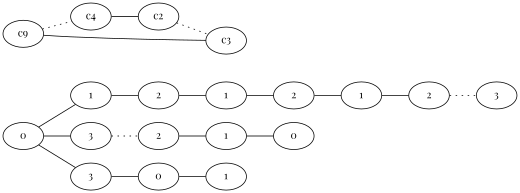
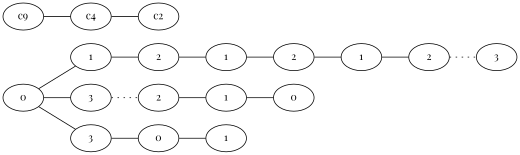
(57, 25) -> (57, 17)
(226, 41) -> none
